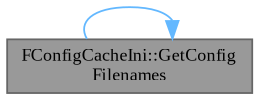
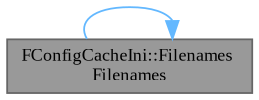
(130, 66) -> (130, 66)
